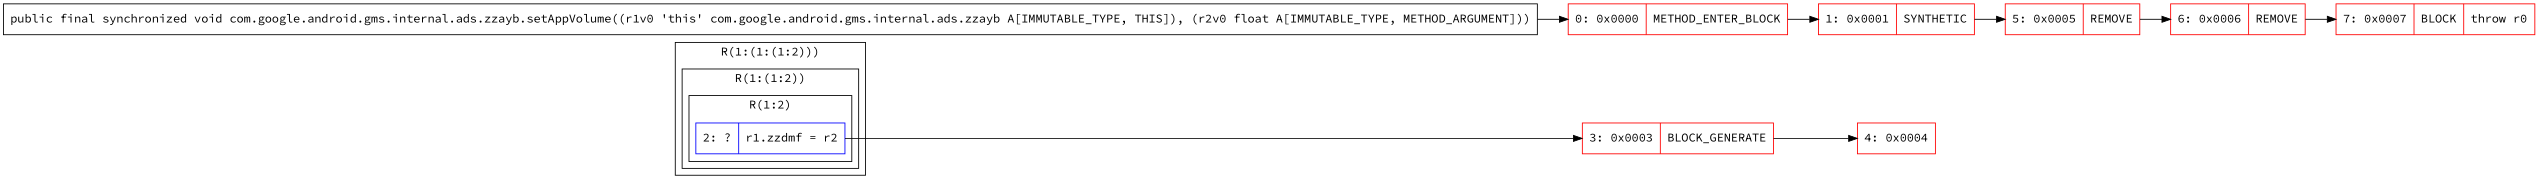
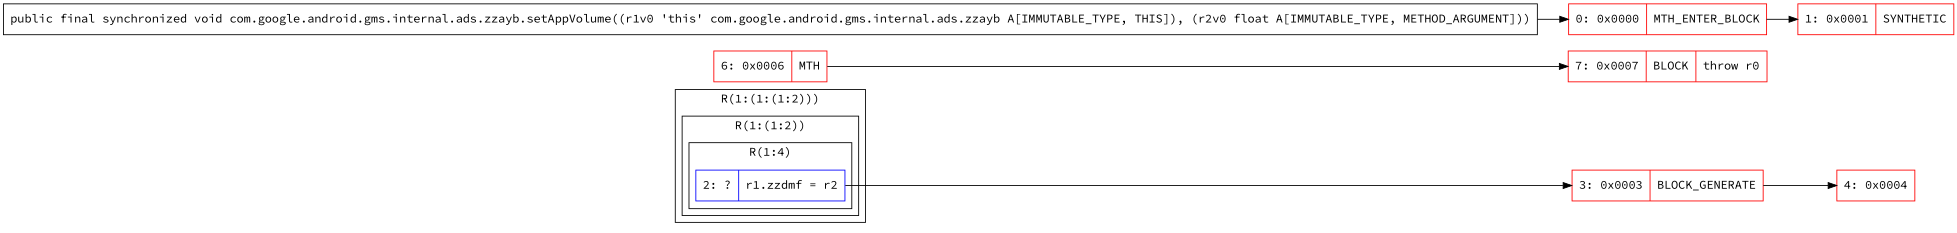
(1717, 19) -> (1707, 19)
(2073, 19) -> none
(2277, 19) -> (809, 66)
(770, 105) -> (770, 153)
